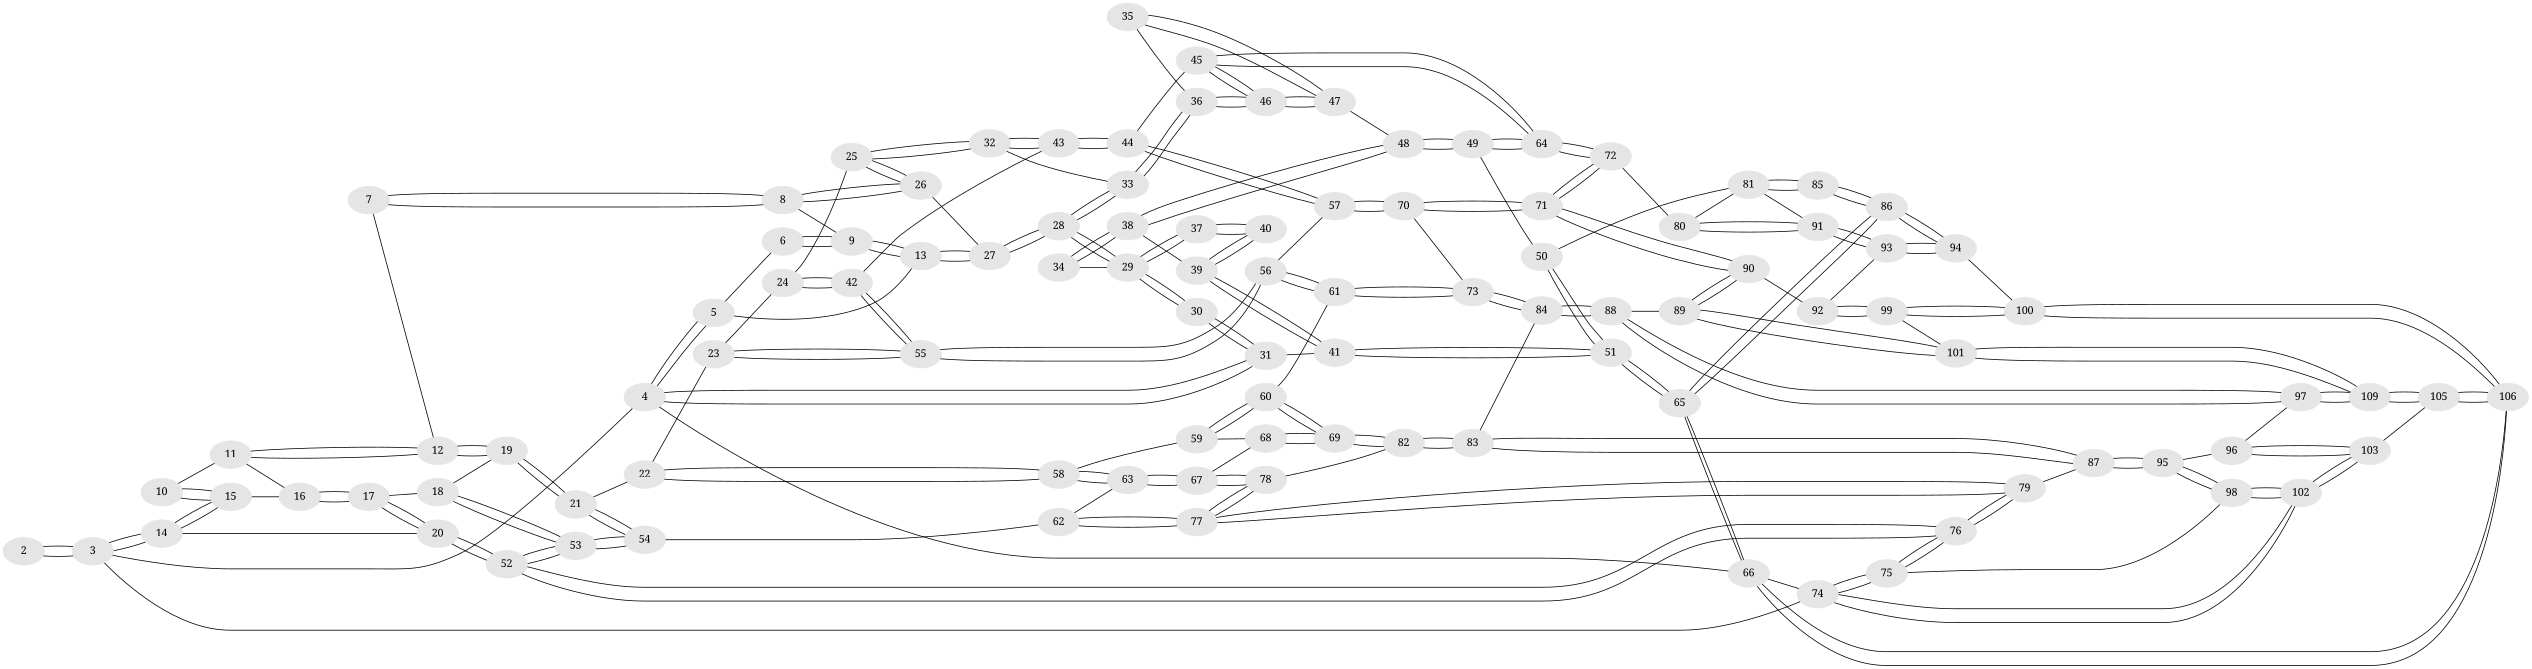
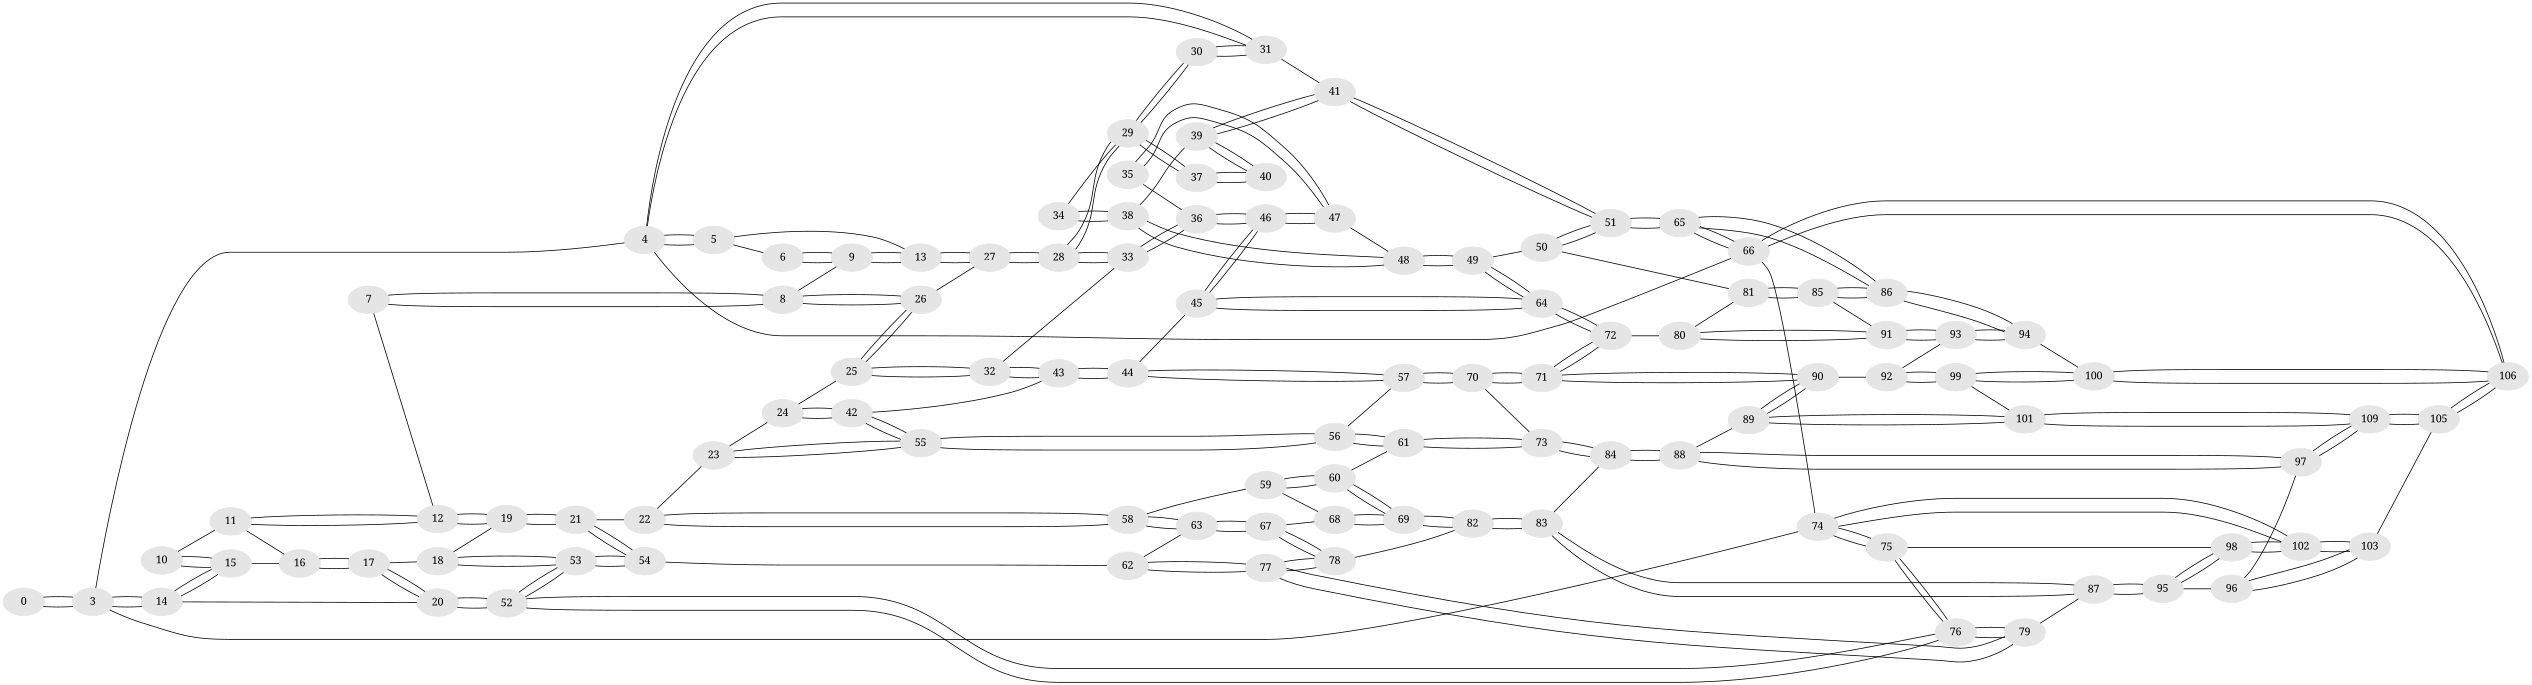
(1783, 206) -> (1852, 314)
(24, 551) -> (24, 602)
